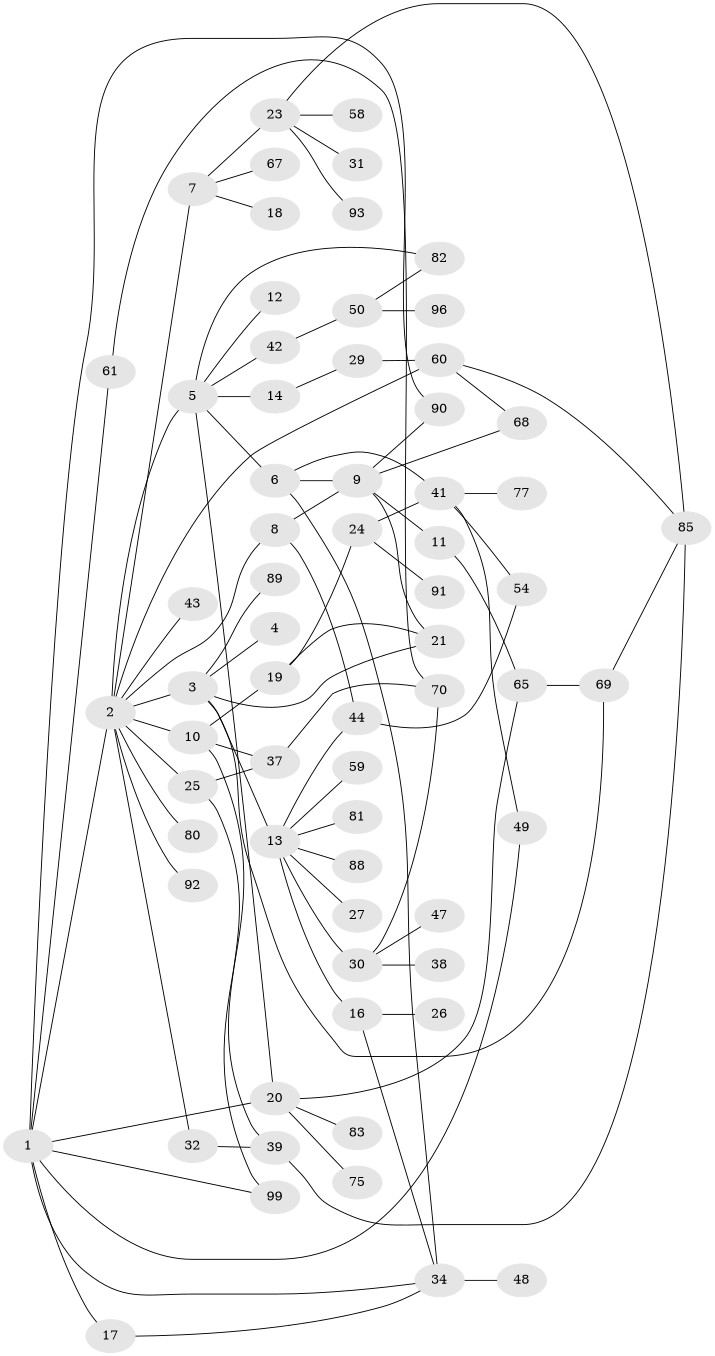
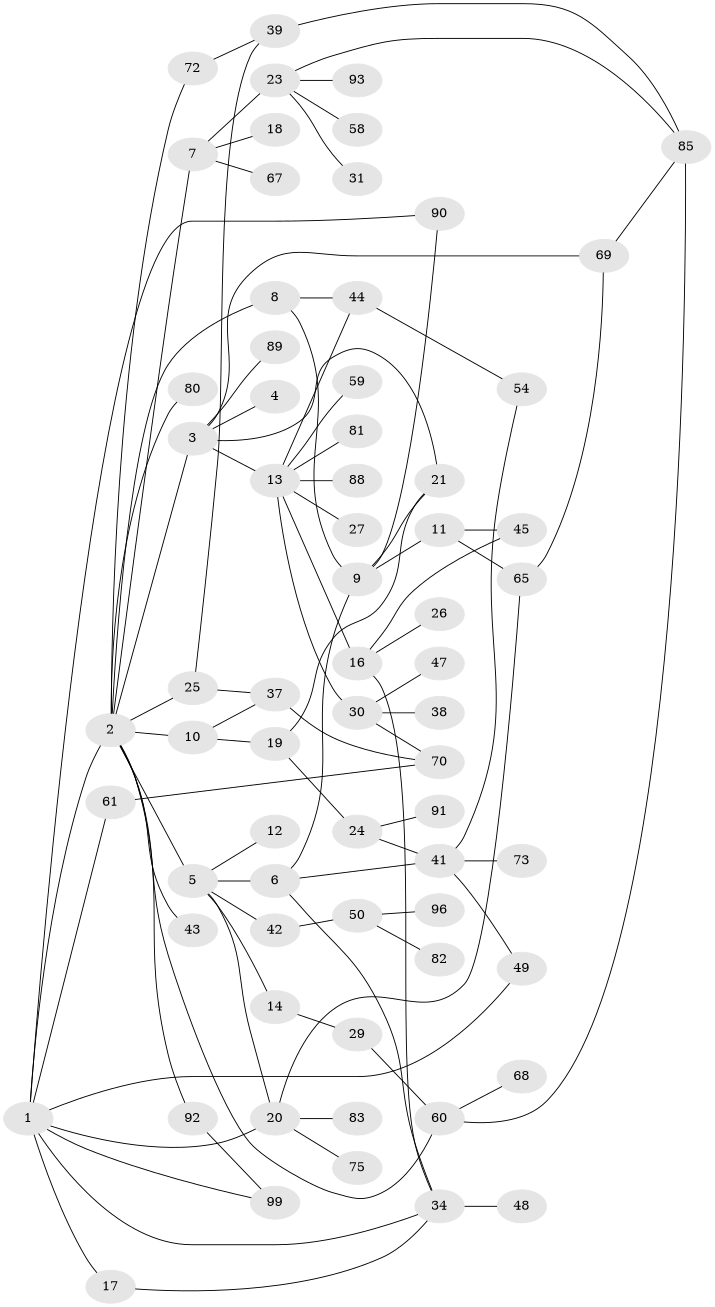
(271, 262) -> none
(440, 452) -> none
(522, 494) -> (522, 861)
none -> (522, 530)
(244, 878) -> (234, 1161)
(193, 1146) -> (193, 69)
